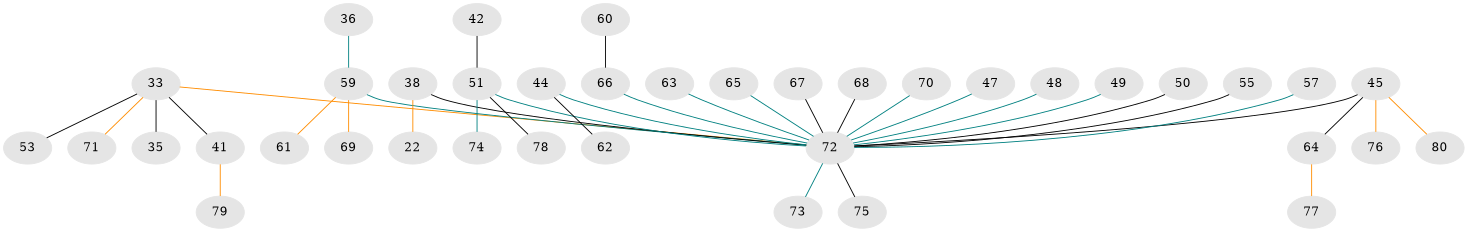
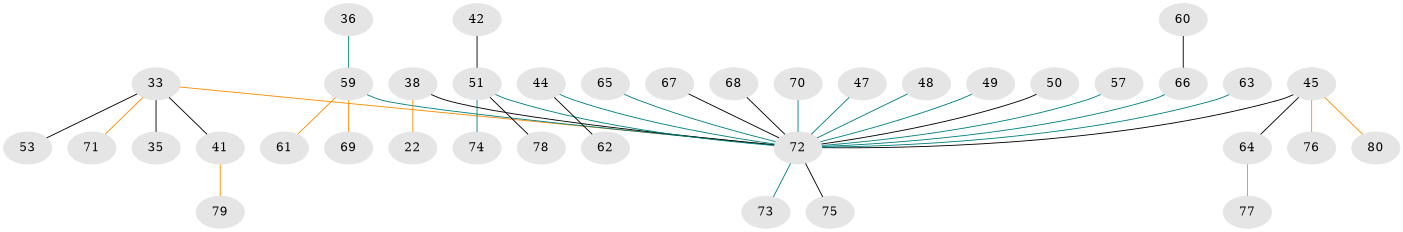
(1247, 84) -> none
